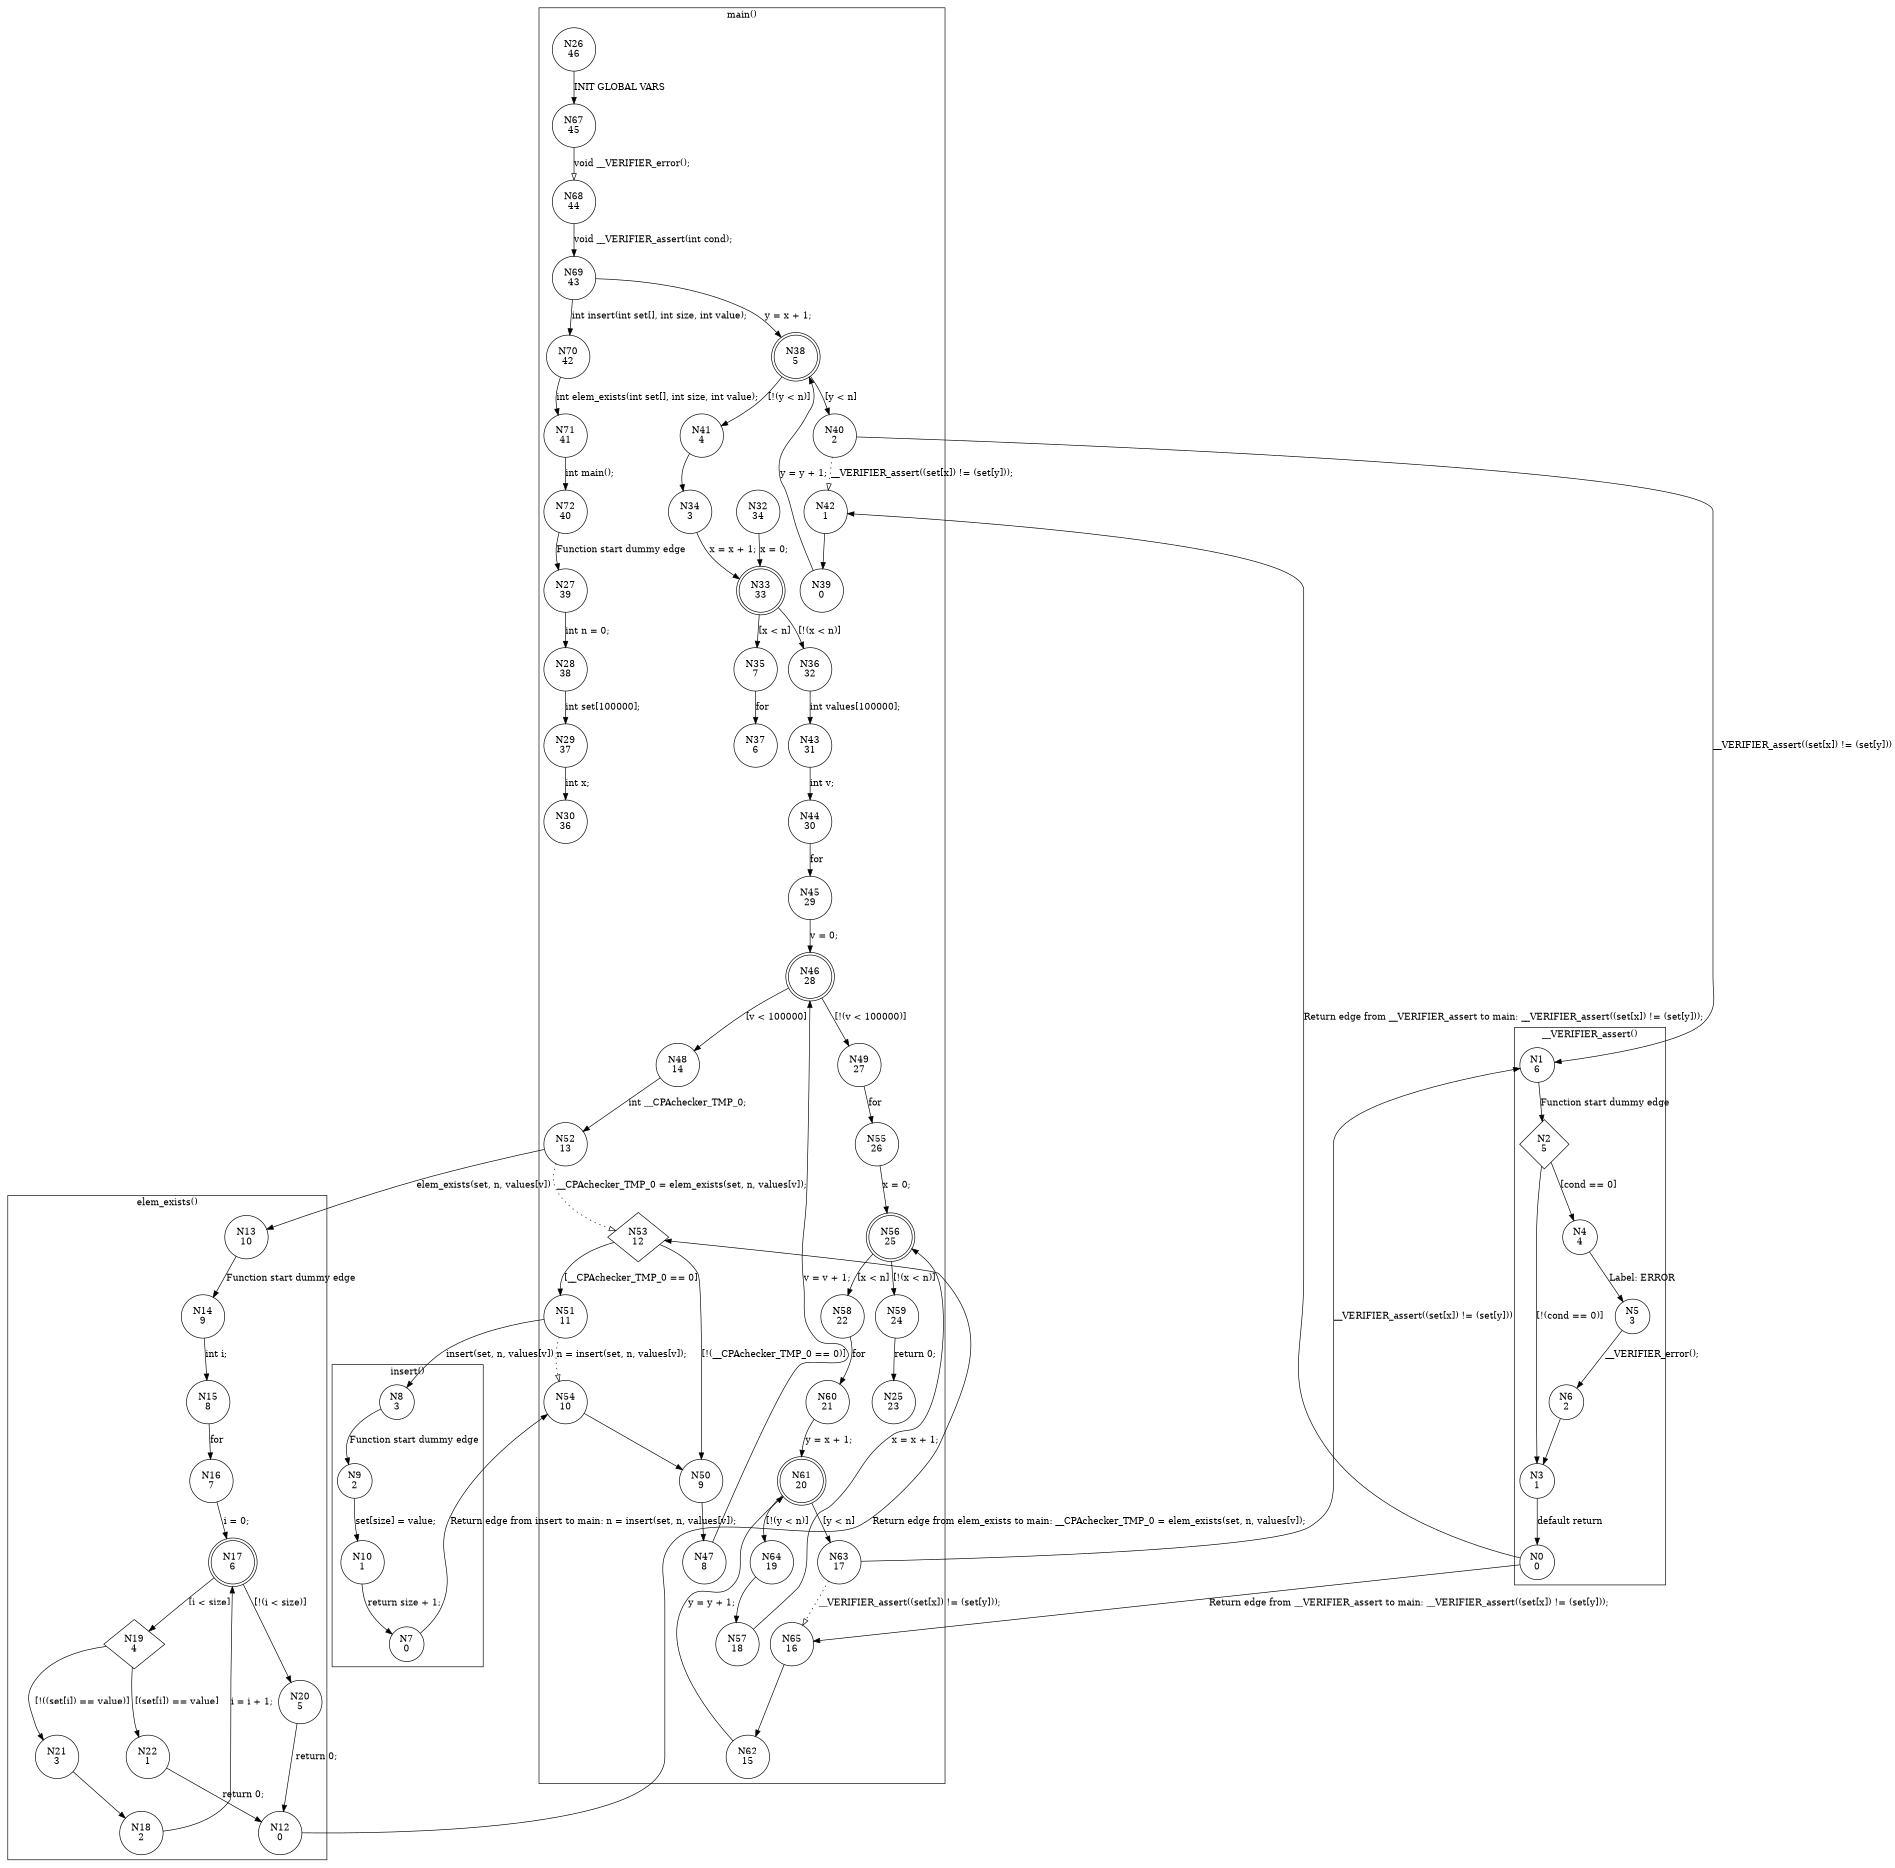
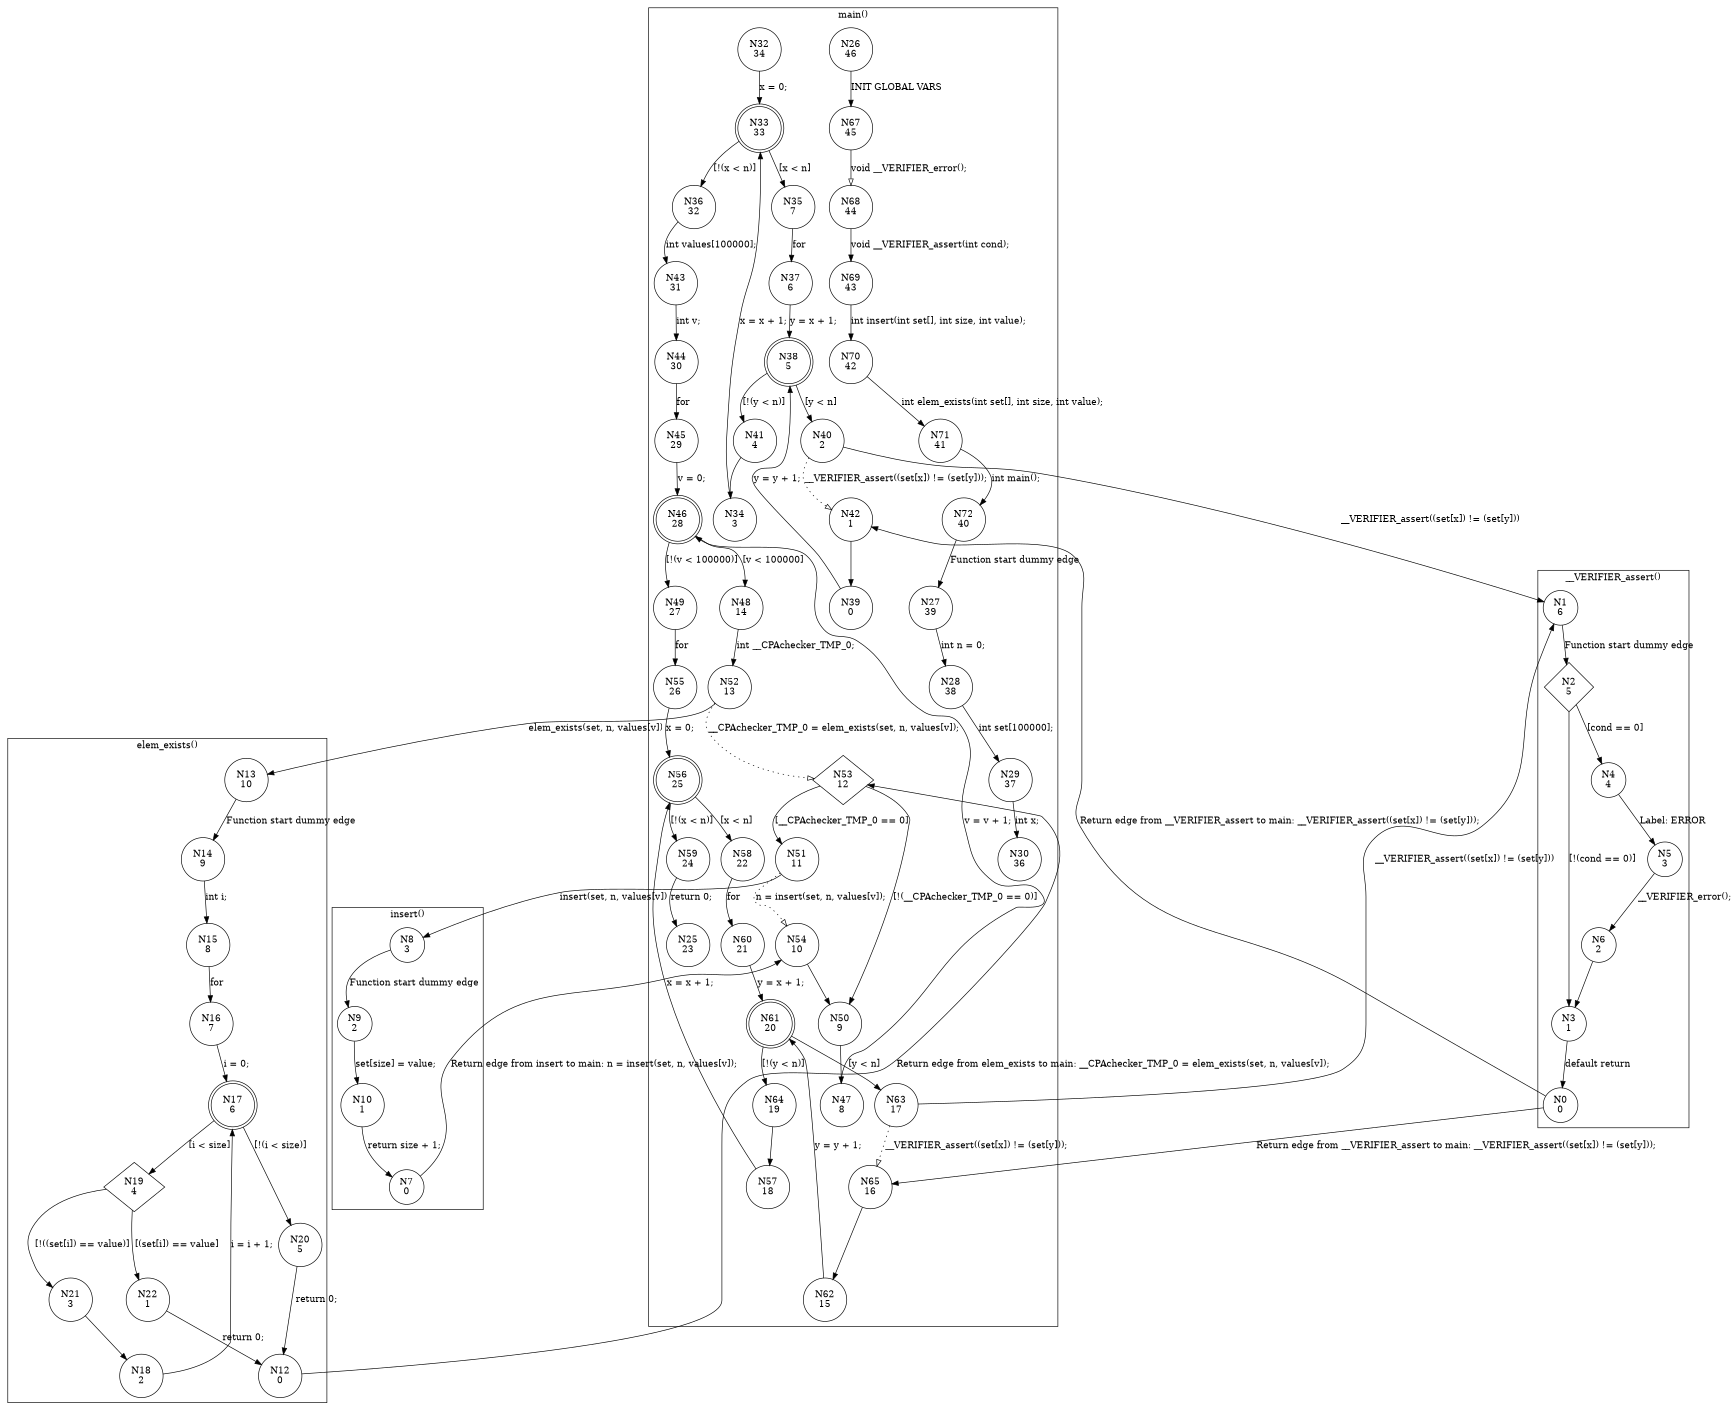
(691, 291) -> (790, 318)
